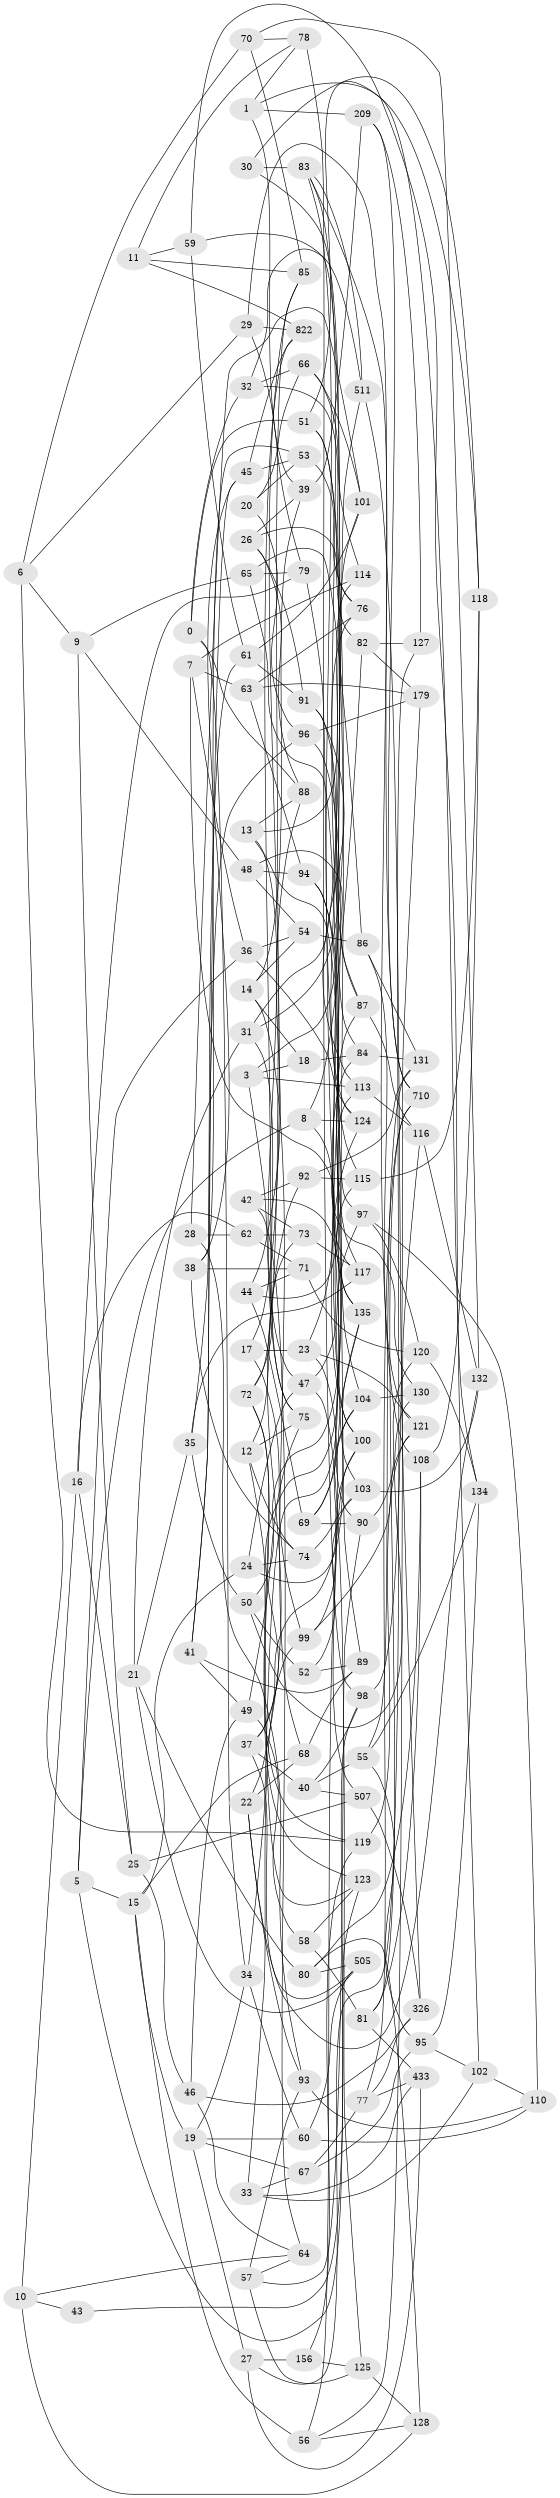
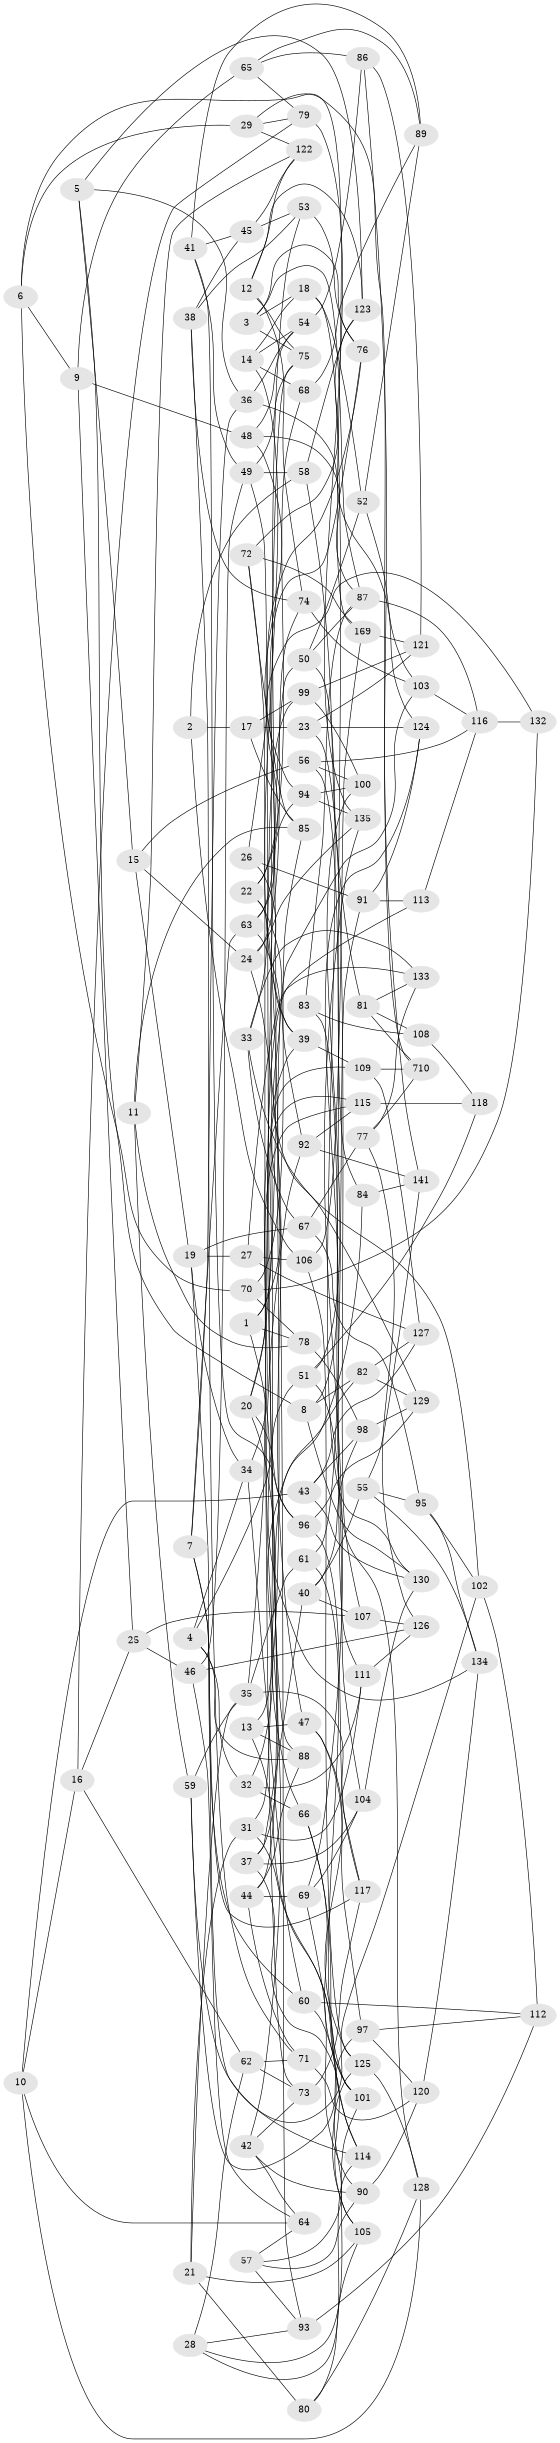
(363, 115) -> (363, 1069)
(247, 168) -> none
(304, 331) -> (304, 150)
(363, 391) -> (363, 1676)
none -> (345, 392)
(209, 452) -> (224, 1720)
(190, 632) -> (190, 1638)
(280, 665) -> (268, 1117)
(328, 675) -> (264, 1219)
(421, 696) -> (421, 1402)
none -> (190, 728)
(421, 1061) -> (421, 1181)
(304, 1082) -> (333, 313)
none -> (357, 1403)
(452, 1465) -> (451, 704)
none -> (366, 1564)
(408, 1761) -> none
(363, 1797) -> (363, 1618)
(205, 1814) -> none
(363, 1843) -> (363, 632)
(363, 1962) -> (363, 2233)
(421, 2010) -> (421, 1627)
(421, 2077) -> (421, 977)
(538, 2101) -> (538, 2015)
none -> (330, 2354)
(304, 2360) -> (304, 1261)
